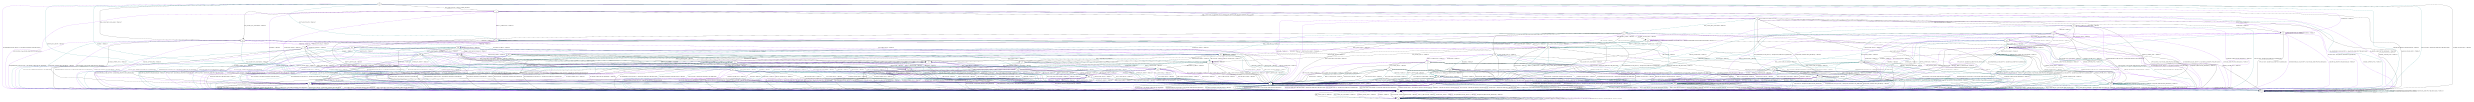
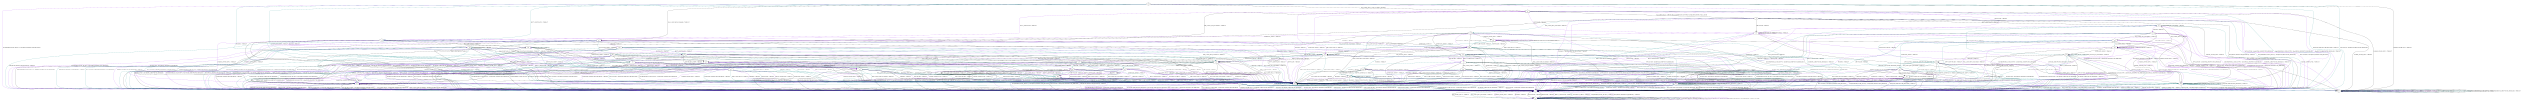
(2033, 39) -> (2005, 29)
none -> (874, 50)
none -> (893, 65)
